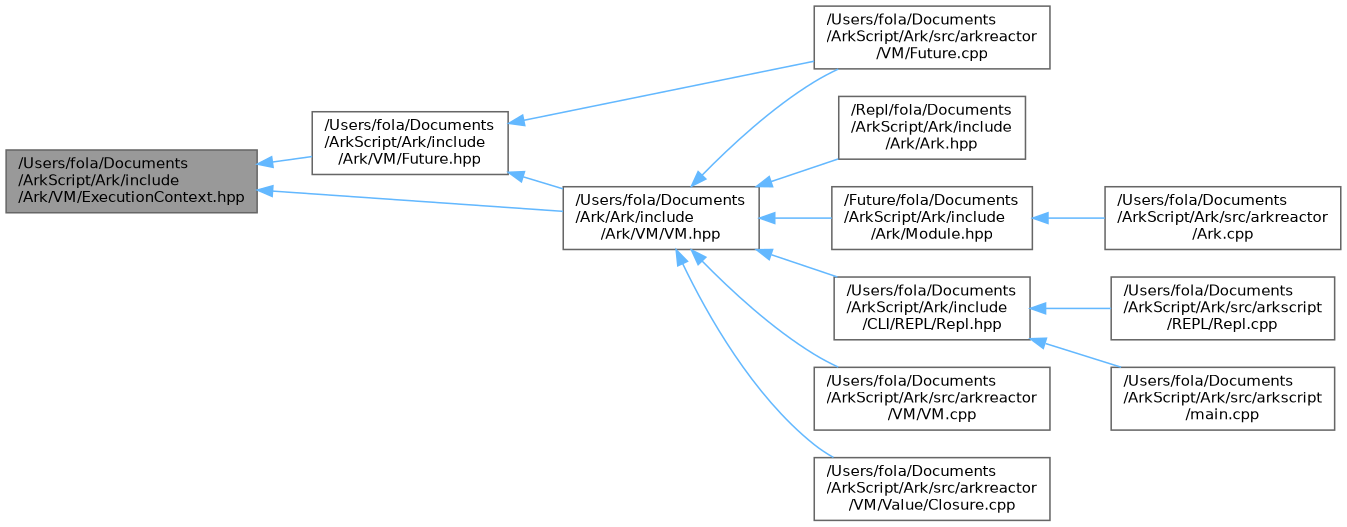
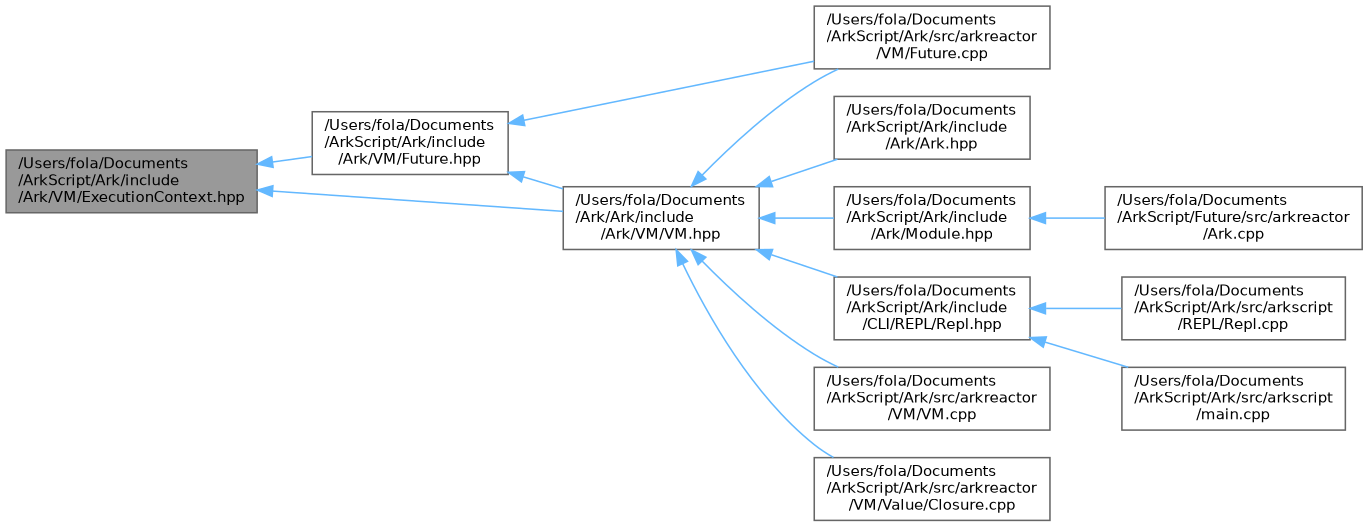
(932, 128) -> (932, 128)
(932, 218) -> (932, 218)
(1223, 218) -> (1234, 218)
